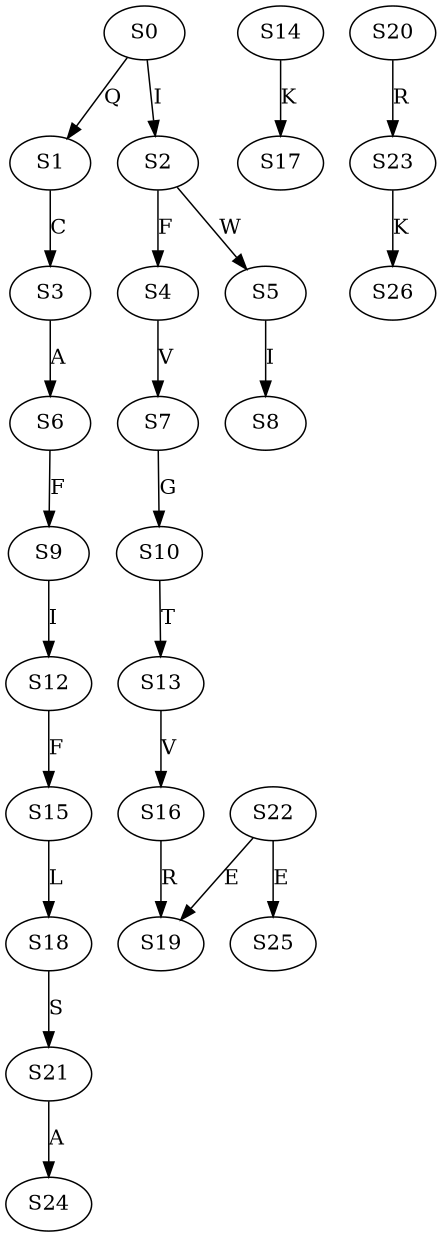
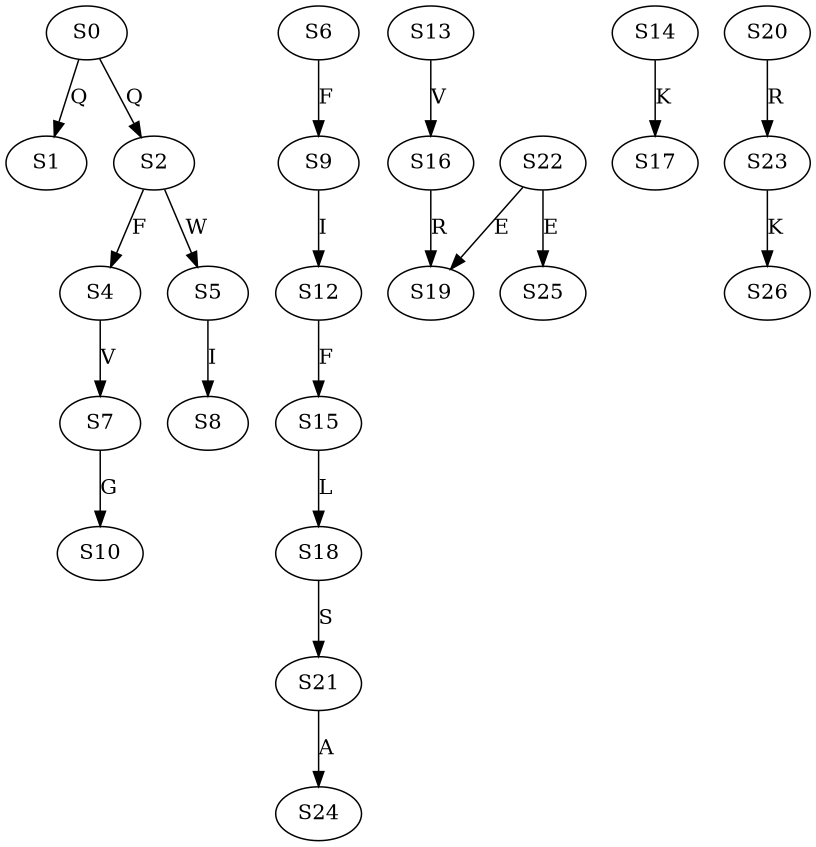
(158, 98) -> (135, 98)
(50, 293) -> none
(160, 611) -> none
